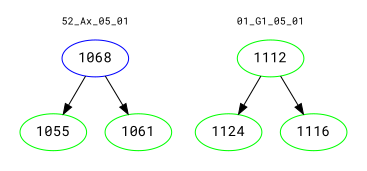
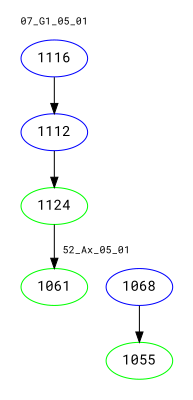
(271, 22) -> (55, 22)
(271, 58) -> (54, 132)
(114, 91) -> (54, 247)
(289, 91) -> (54, 90)
(314, 132) -> (54, 58)
